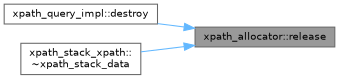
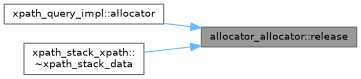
(81, 14) -> (84, 14)
(265, 37) -> (279, 37)
